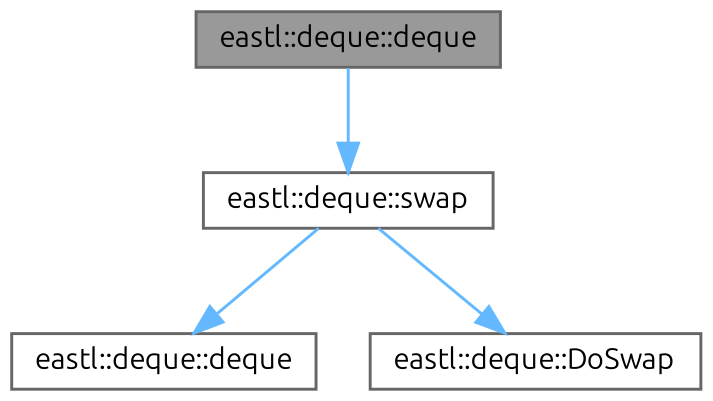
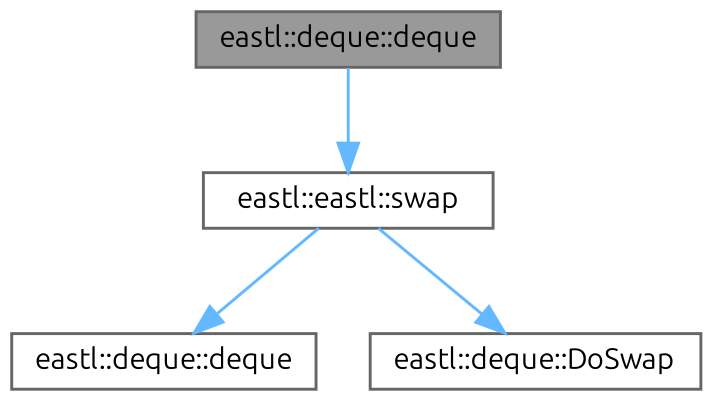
(348, 200) -> (348, 200)
